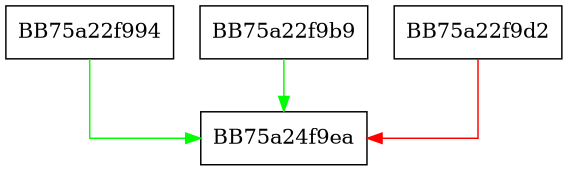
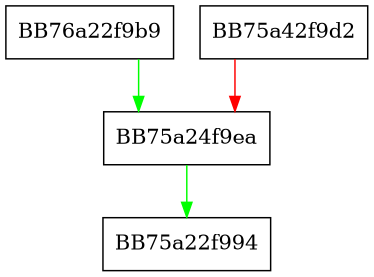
(284, 32) -> (90, 32)
(478, 32) -> (284, 32)
(98, 138) -> (187, 184)
